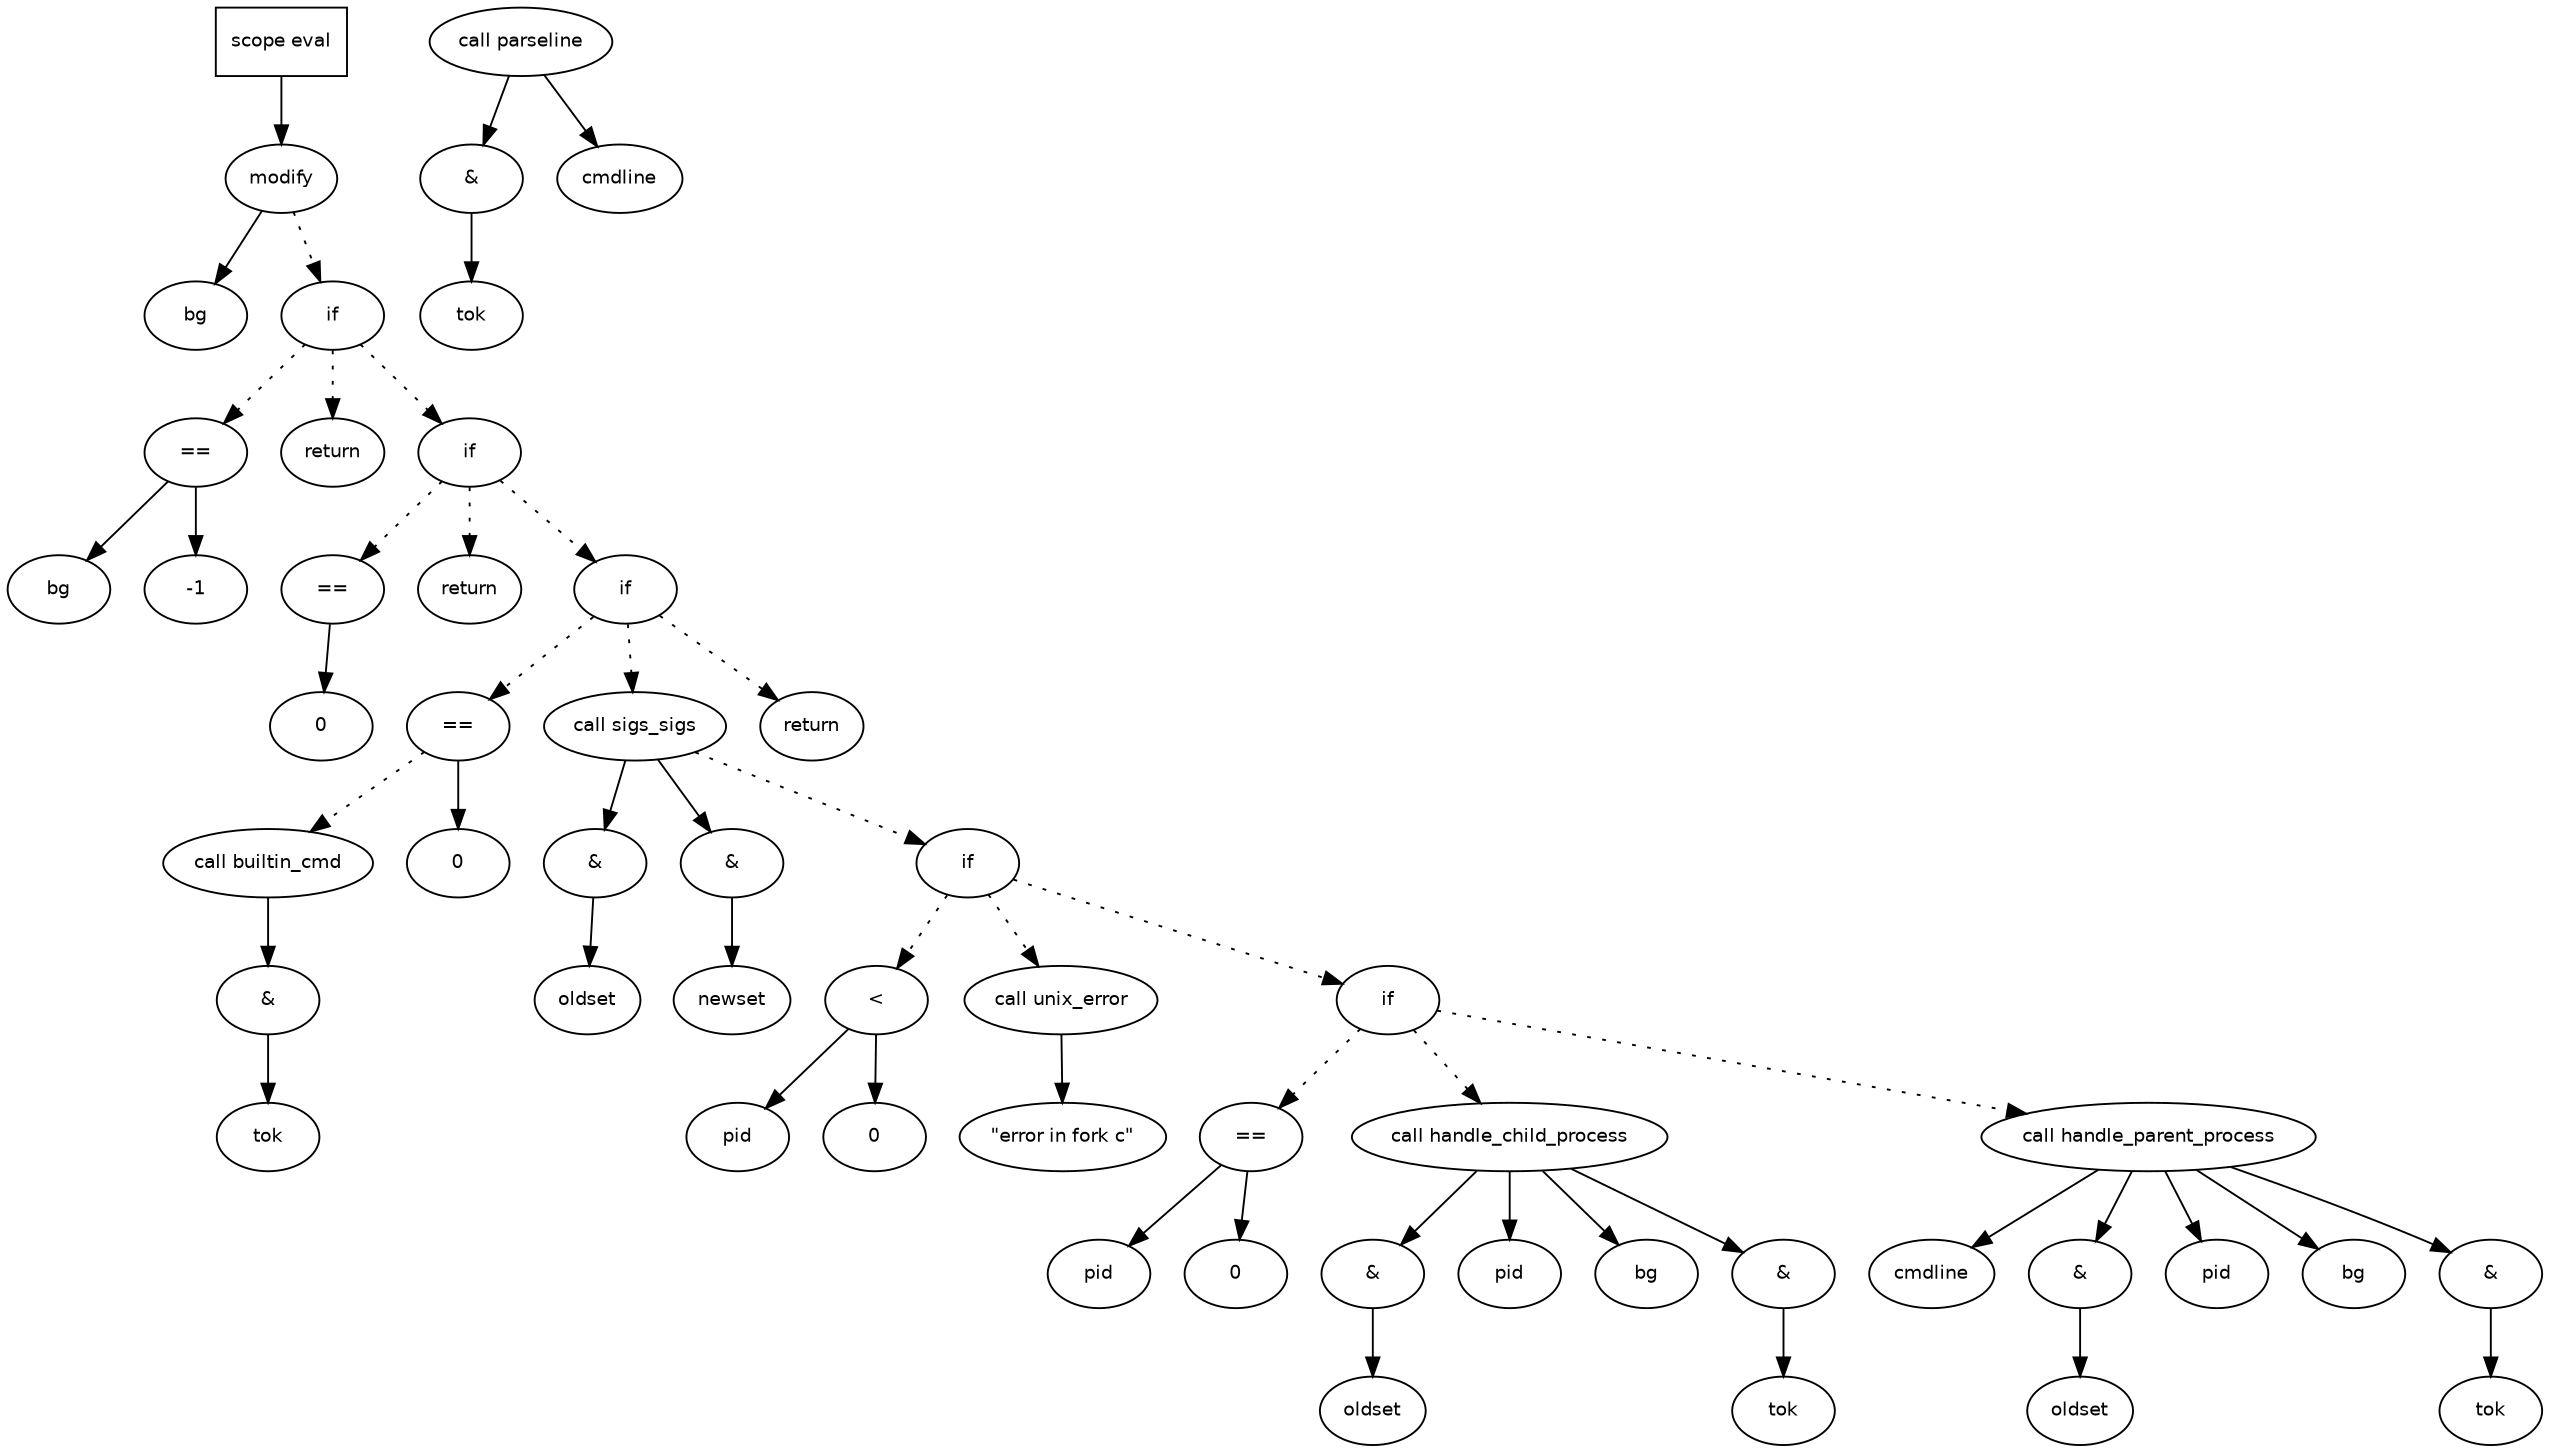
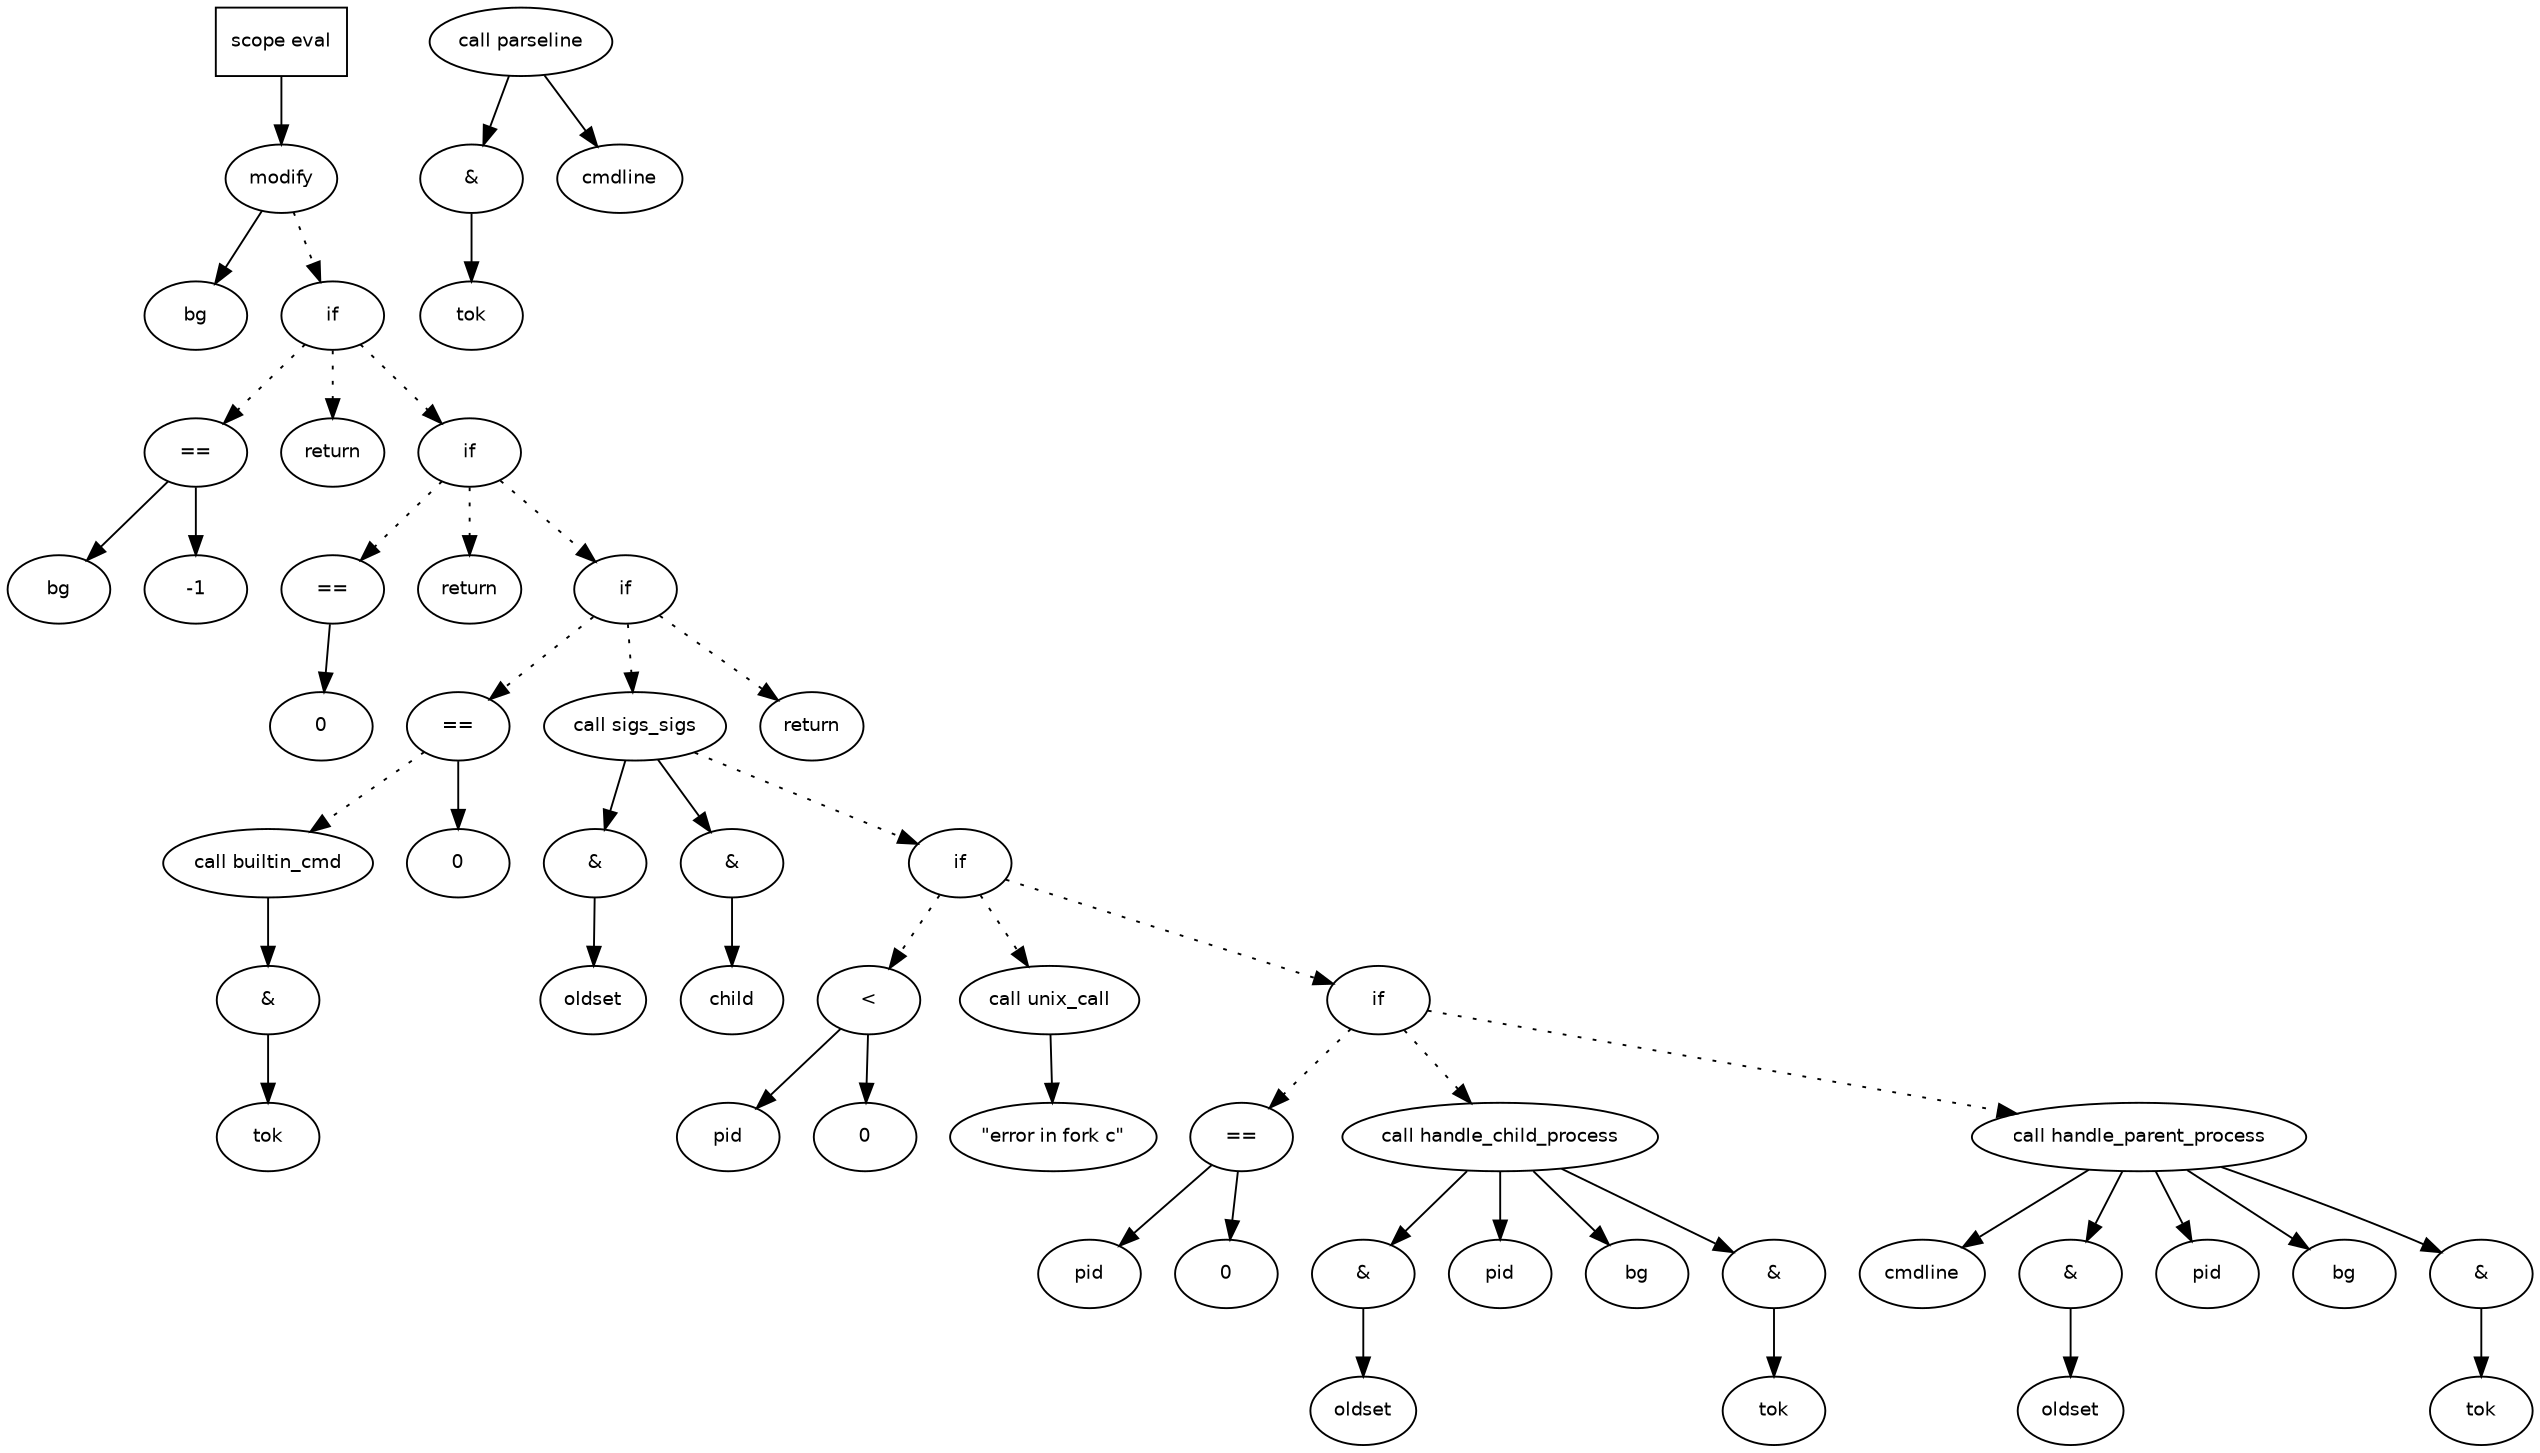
(732, 1000) -> (732, 1000)
(1061, 1000) -> (1050, 1000)
